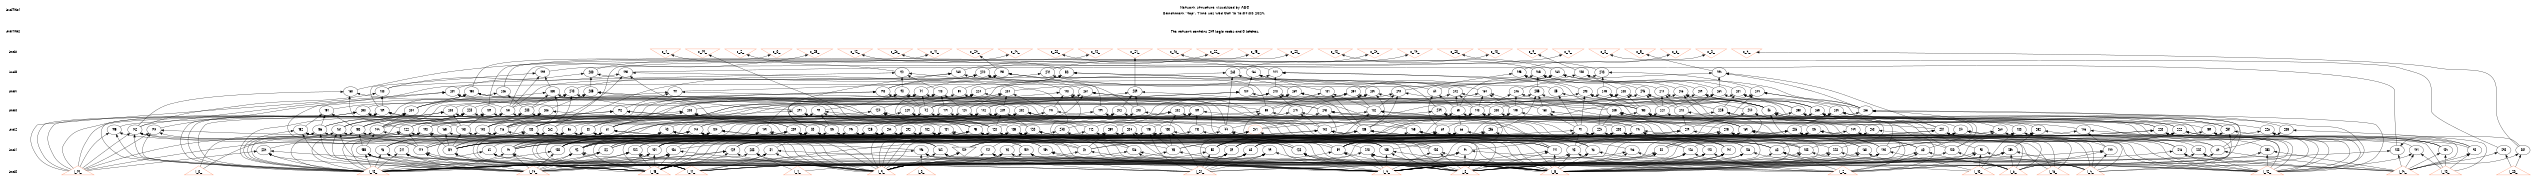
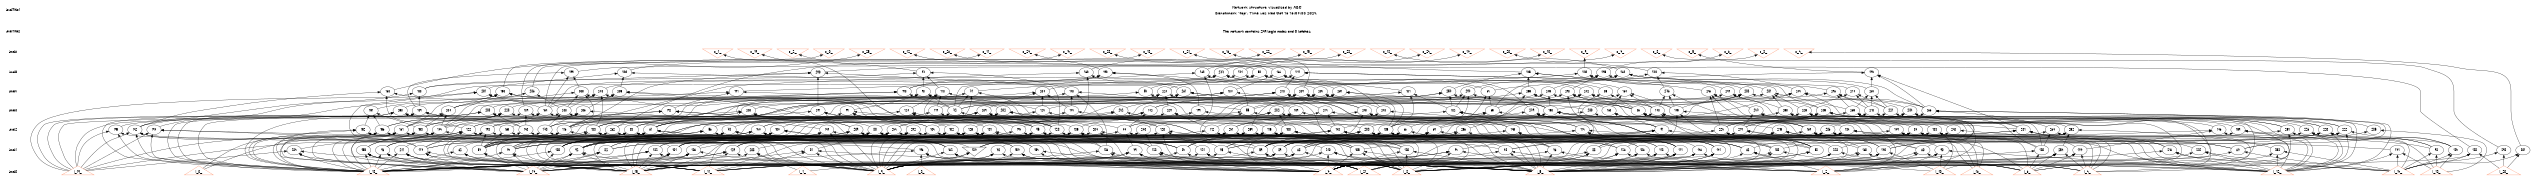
(1197, 130) -> none
(1255, 130) -> (1231, 130)
(2461, 136) -> (2492, 163)
